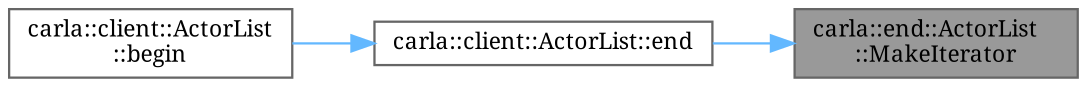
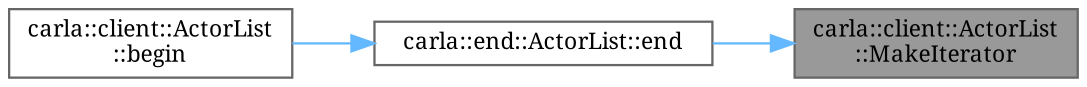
(543, 43) -> (543, 43)
(936, 43) -> (936, 43)
